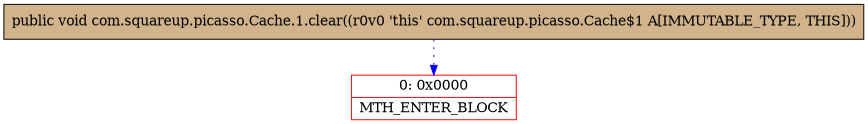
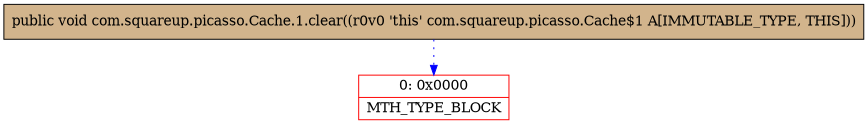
(434, 108) -> (434, 108)
